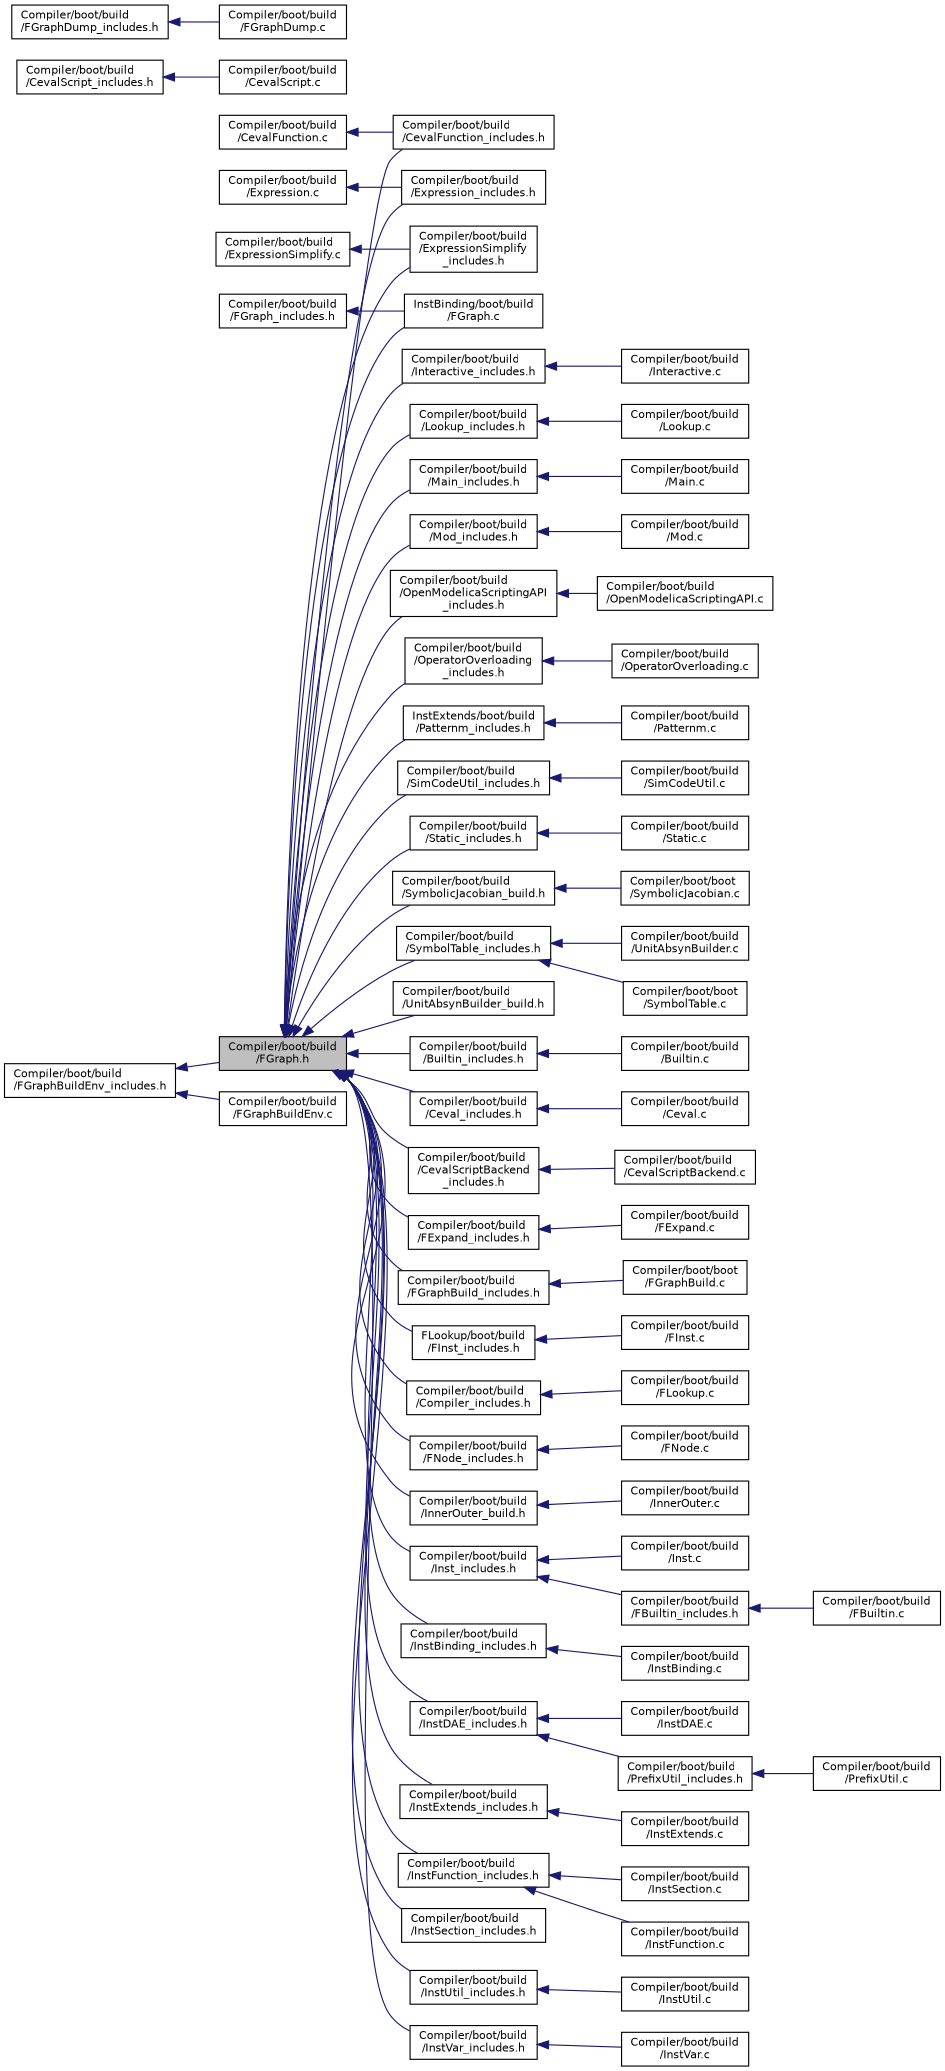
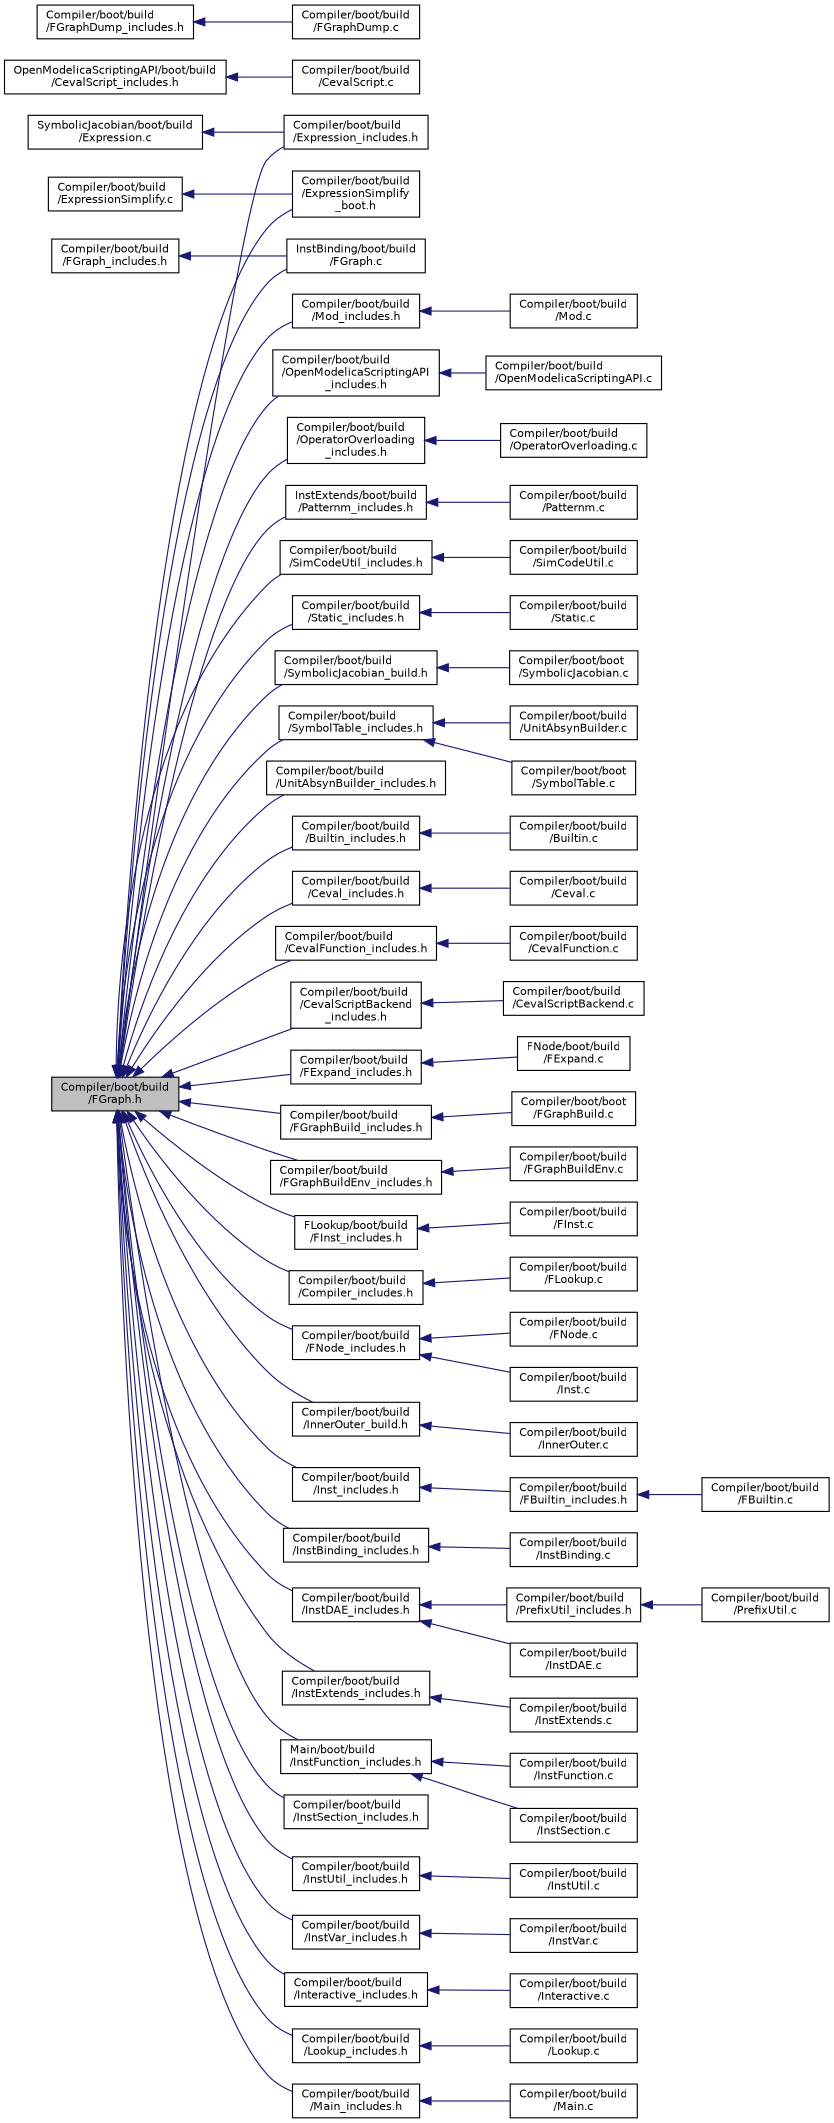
(90, 77) -> (115, 77)
(376, 132) -> (479, 943)
(283, 187) -> (115, 132)
(474, 249) -> (356, 194)
(474, 998) -> (356, 778)
(203, 1065) -> (234, 1139)
(685, 1222) -> (574, 1054)
(585, 1558) -> (470, 1365)
(474, 1870) -> (356, 1757)
